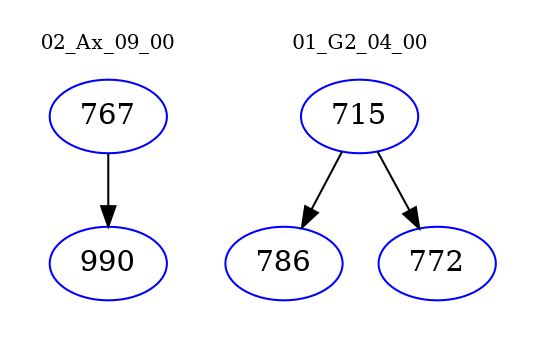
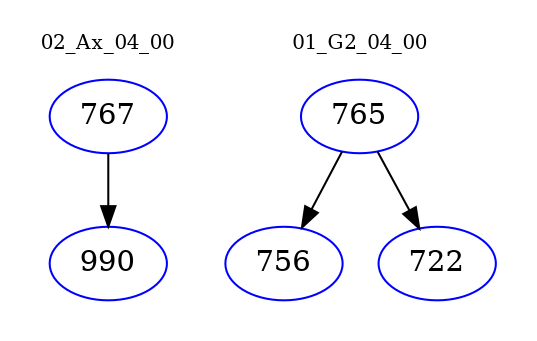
(108, 44) -> (108, 44)
(360, 116) -> (360, 116)
(284, 264) -> (284, 264)
(437, 264) -> (437, 264)
